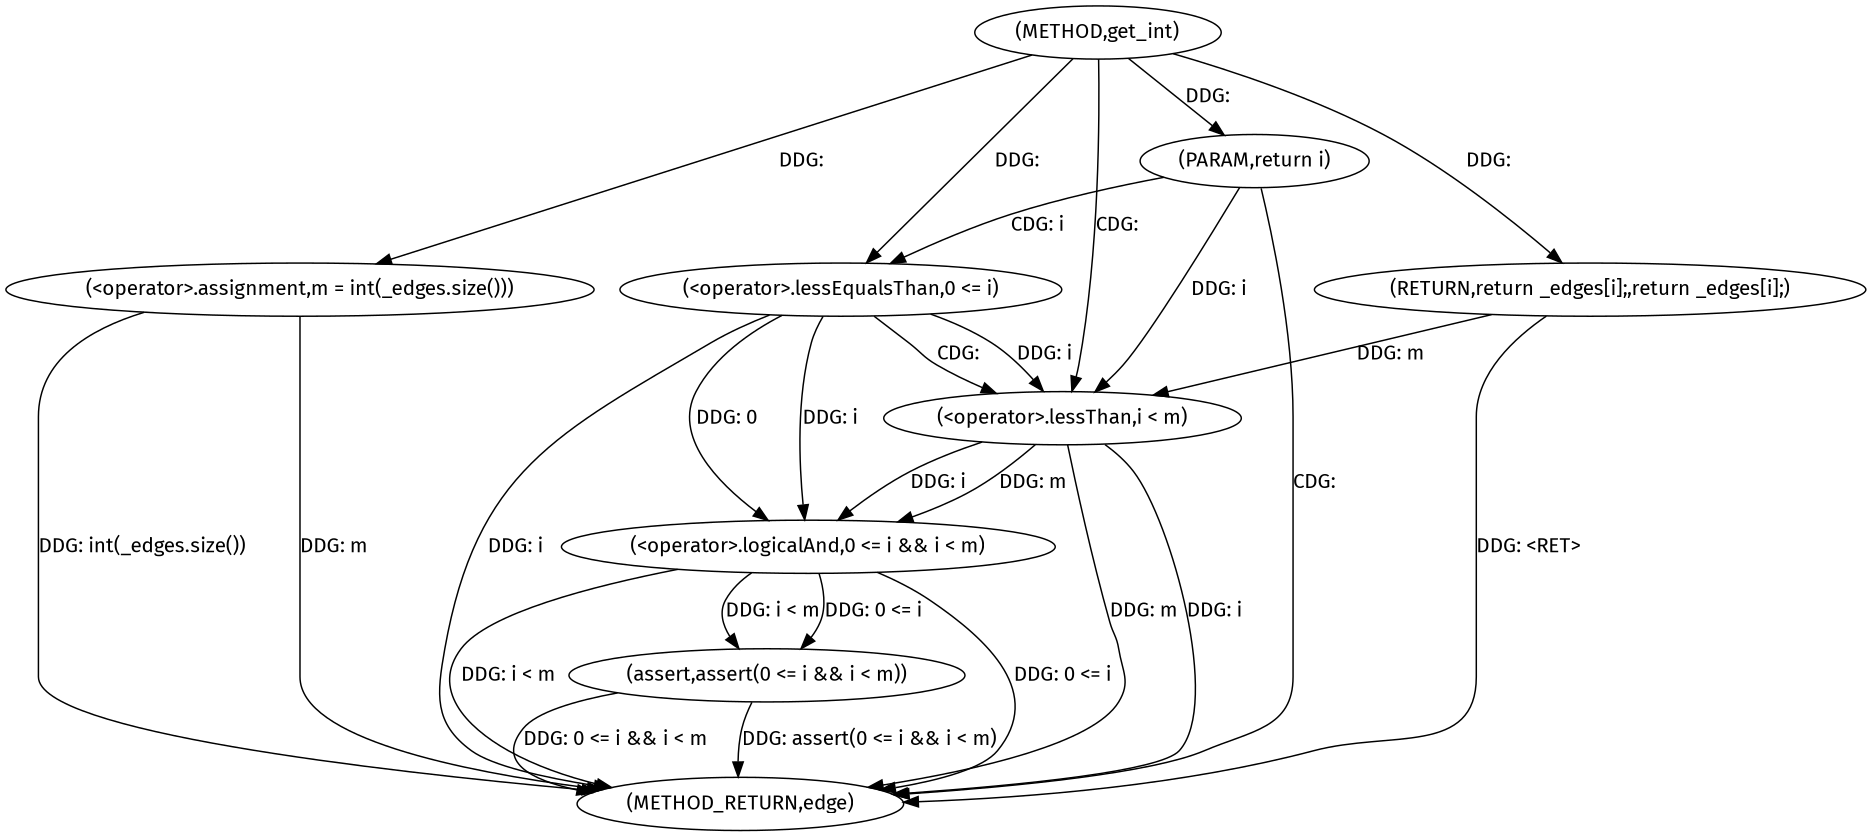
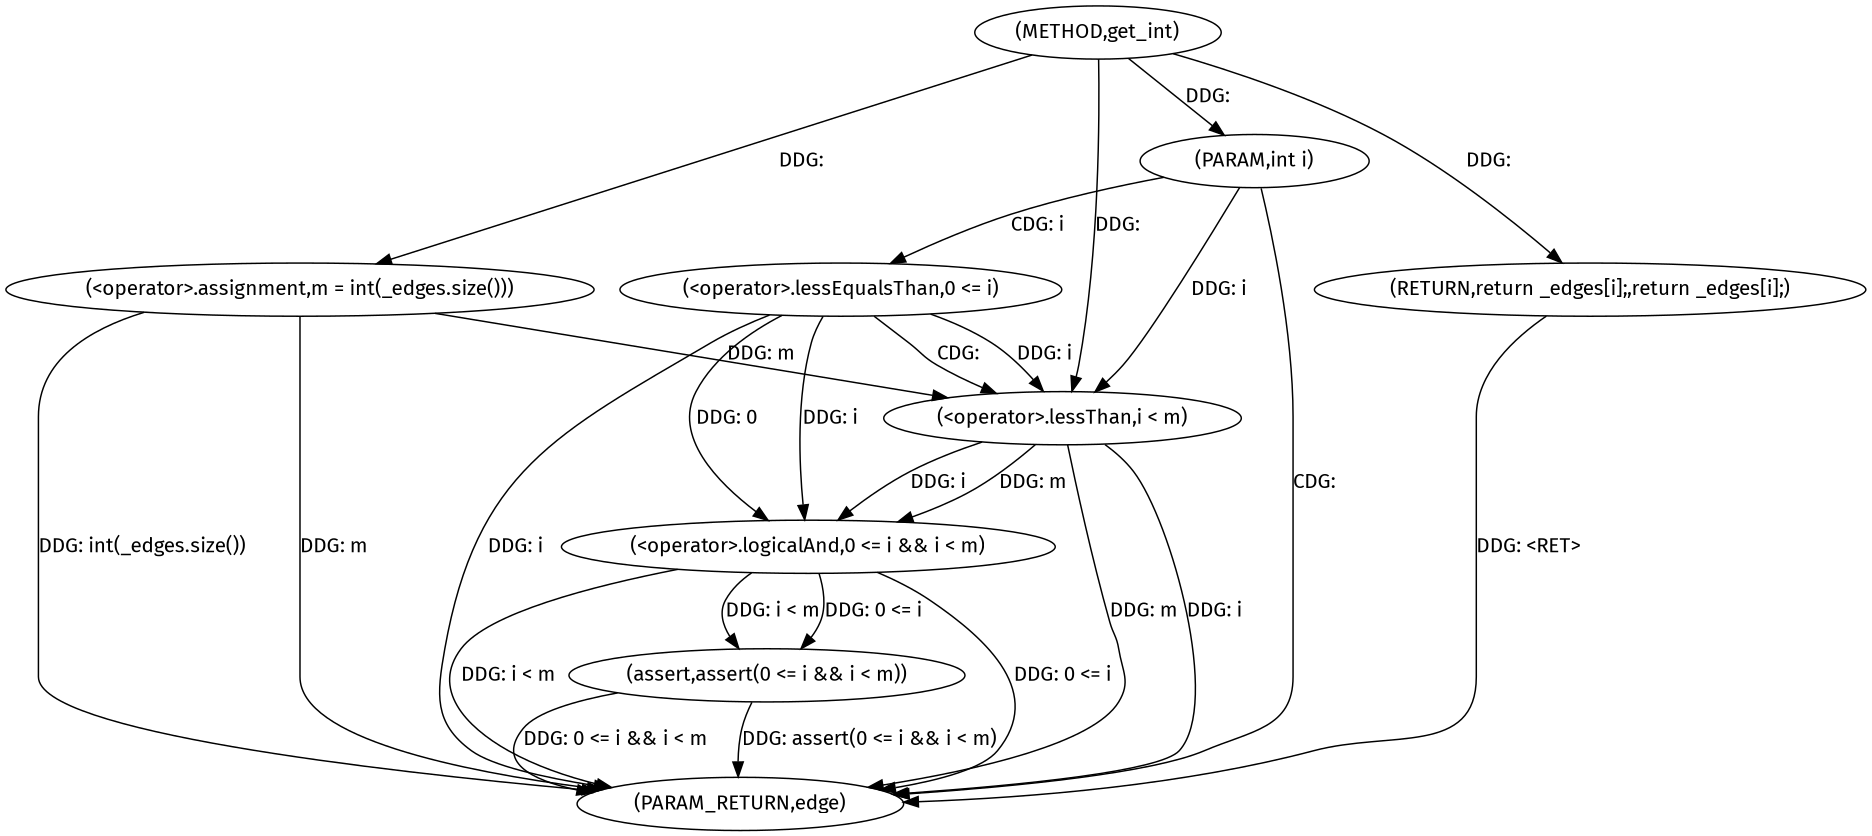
(975, 156) -> none
(1255, 161) -> (1255, 161)
(1120, 225) -> (1120, 225)
(1330, 353) -> (671, 352)
(740, 804) -> (740, 804)
